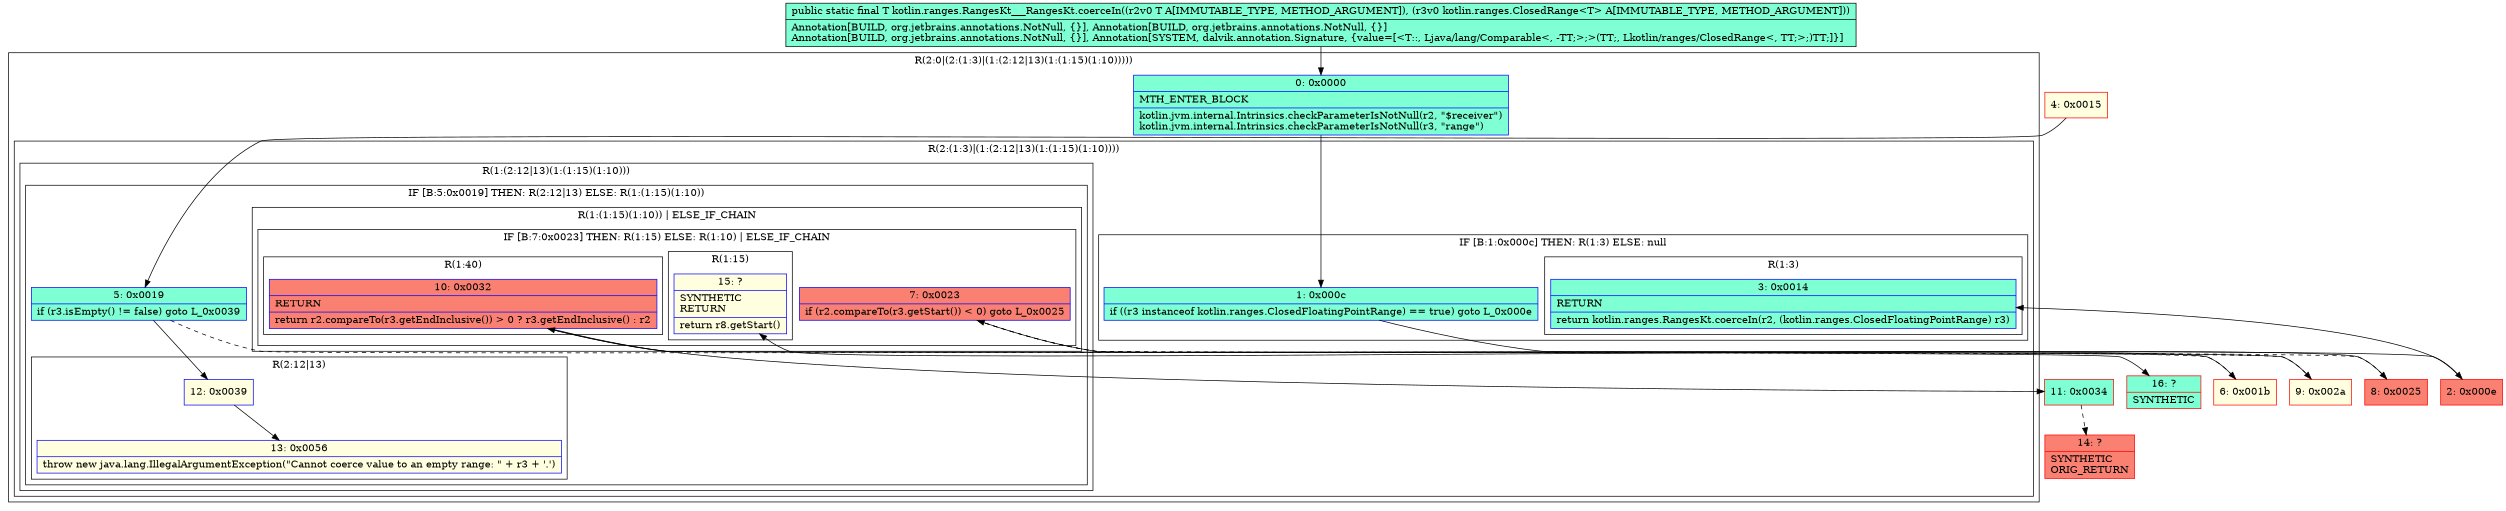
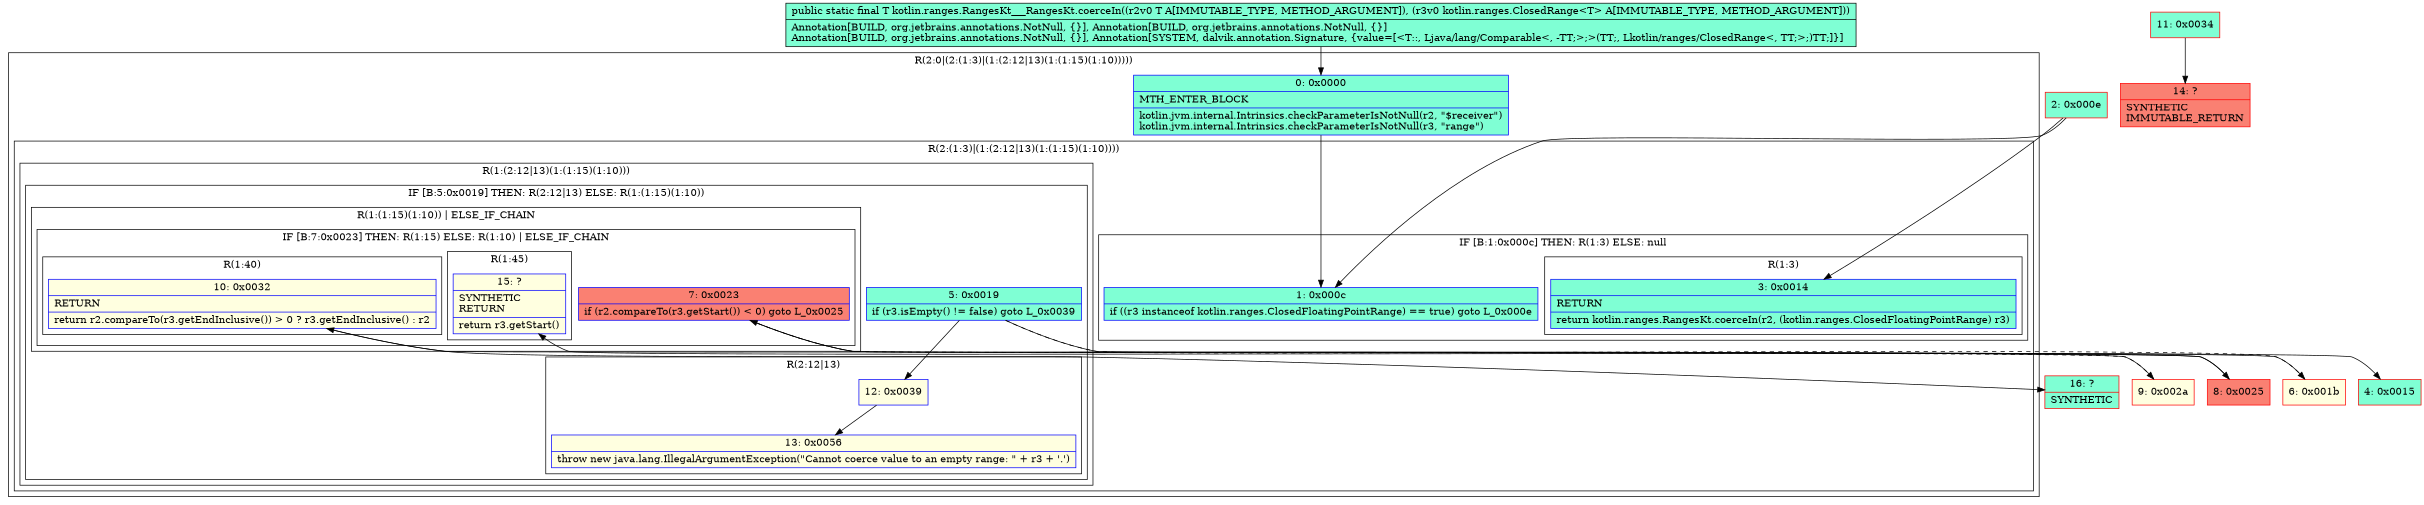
(2076, 105) -> (2390, 392)
(876, 137) -> (1691, 353)
(730, 260) -> (509, 260)
(463, 304) -> (242, 304)
(730, 325) -> (509, 325)
(1920, 352) -> (1528, 147)
(1680, 353) -> (1488, 353)
(1292, 382) -> none
(2472, 392) -> (2076, 105)
(2083, 416) -> (2185, 57)
(2090, 470) -> (2185, 118)
